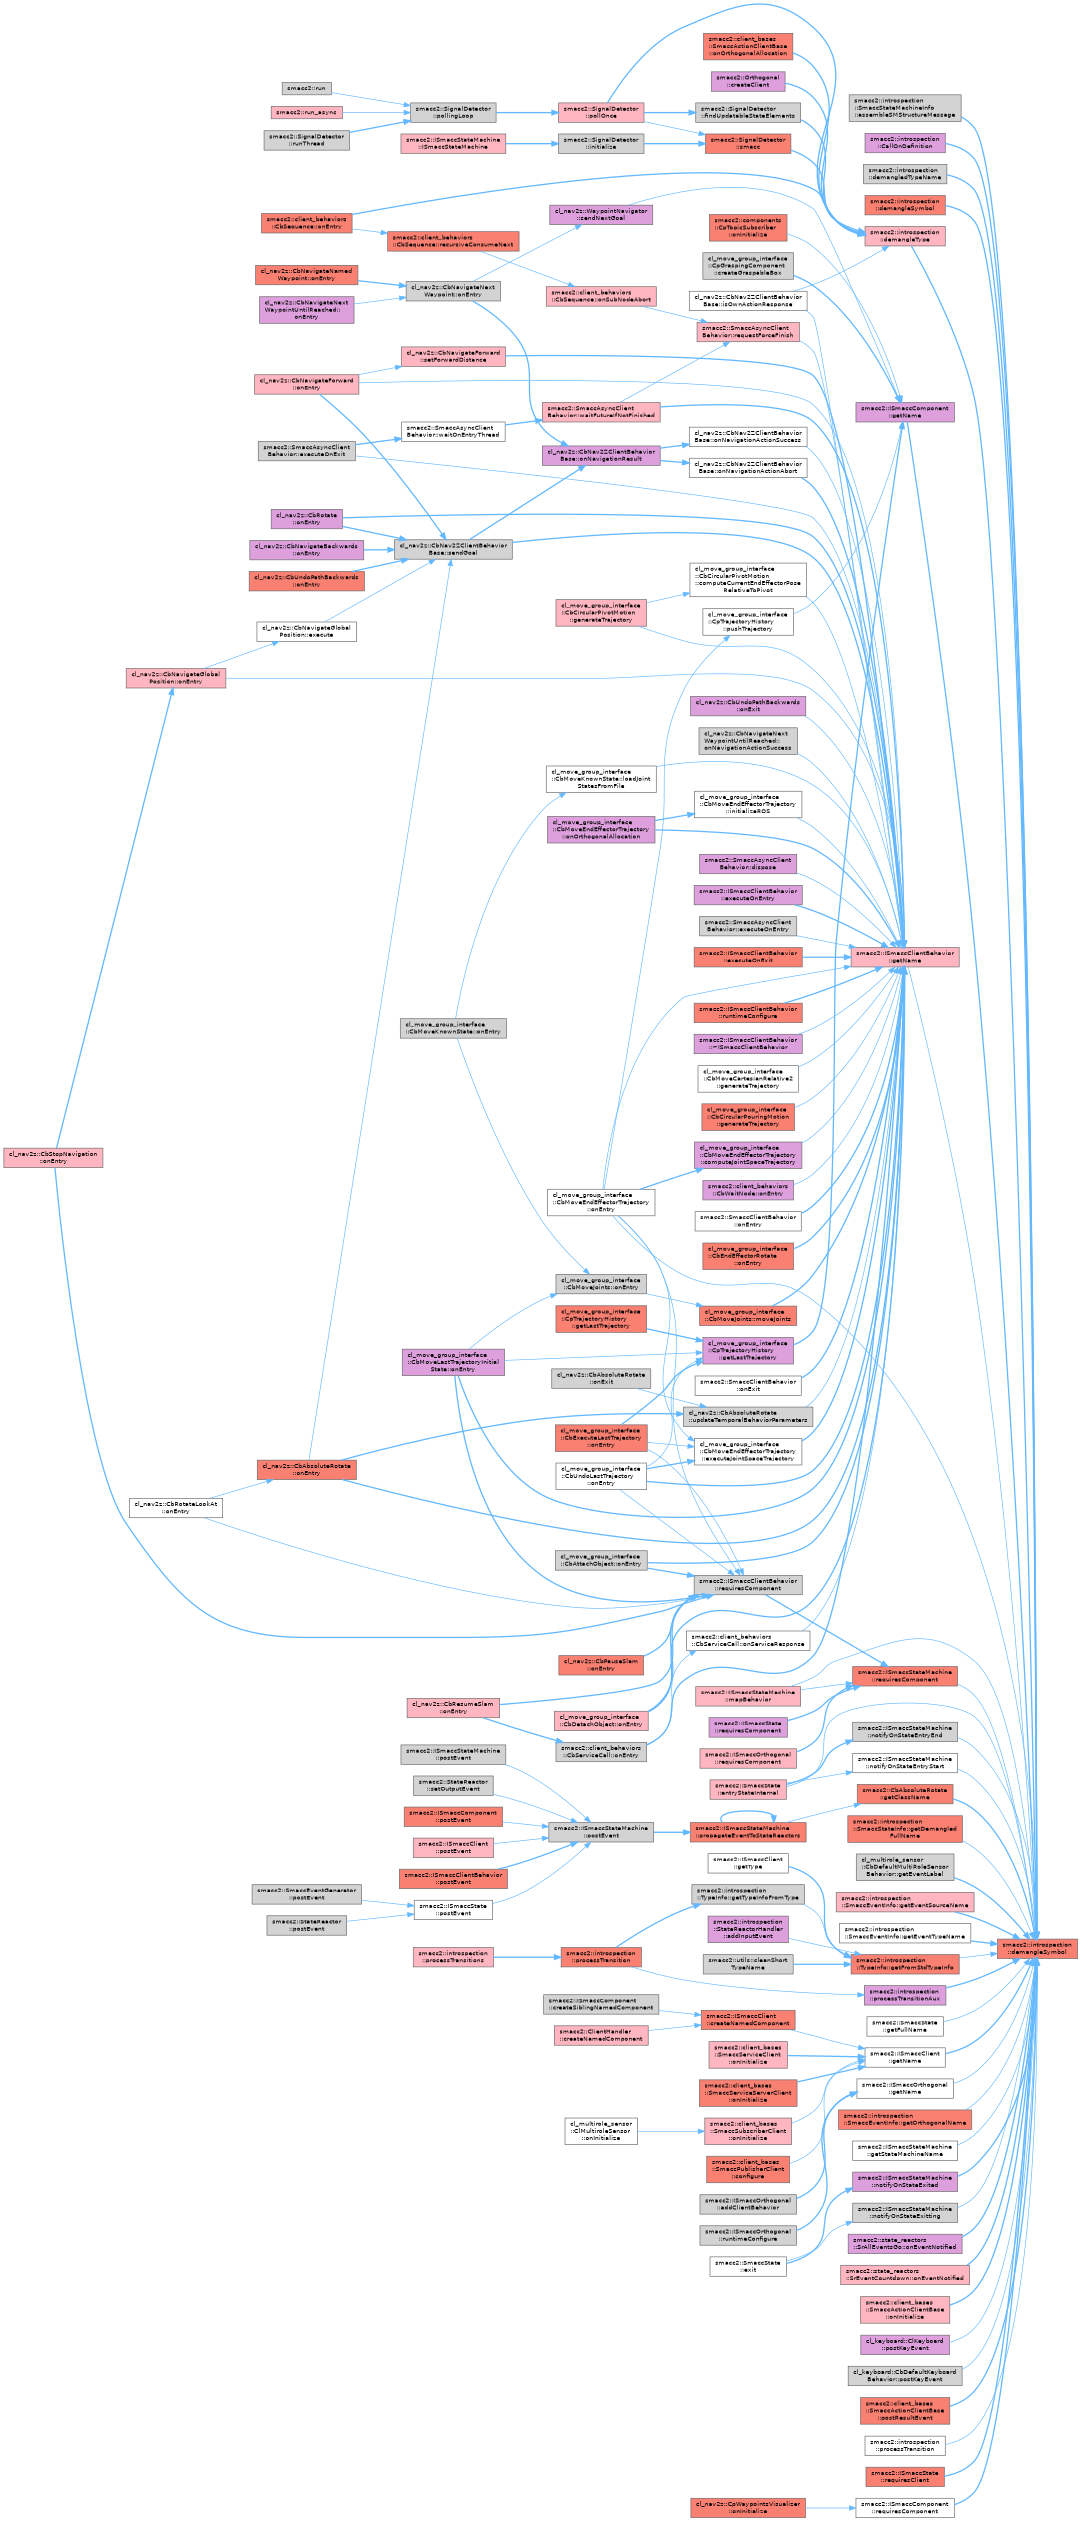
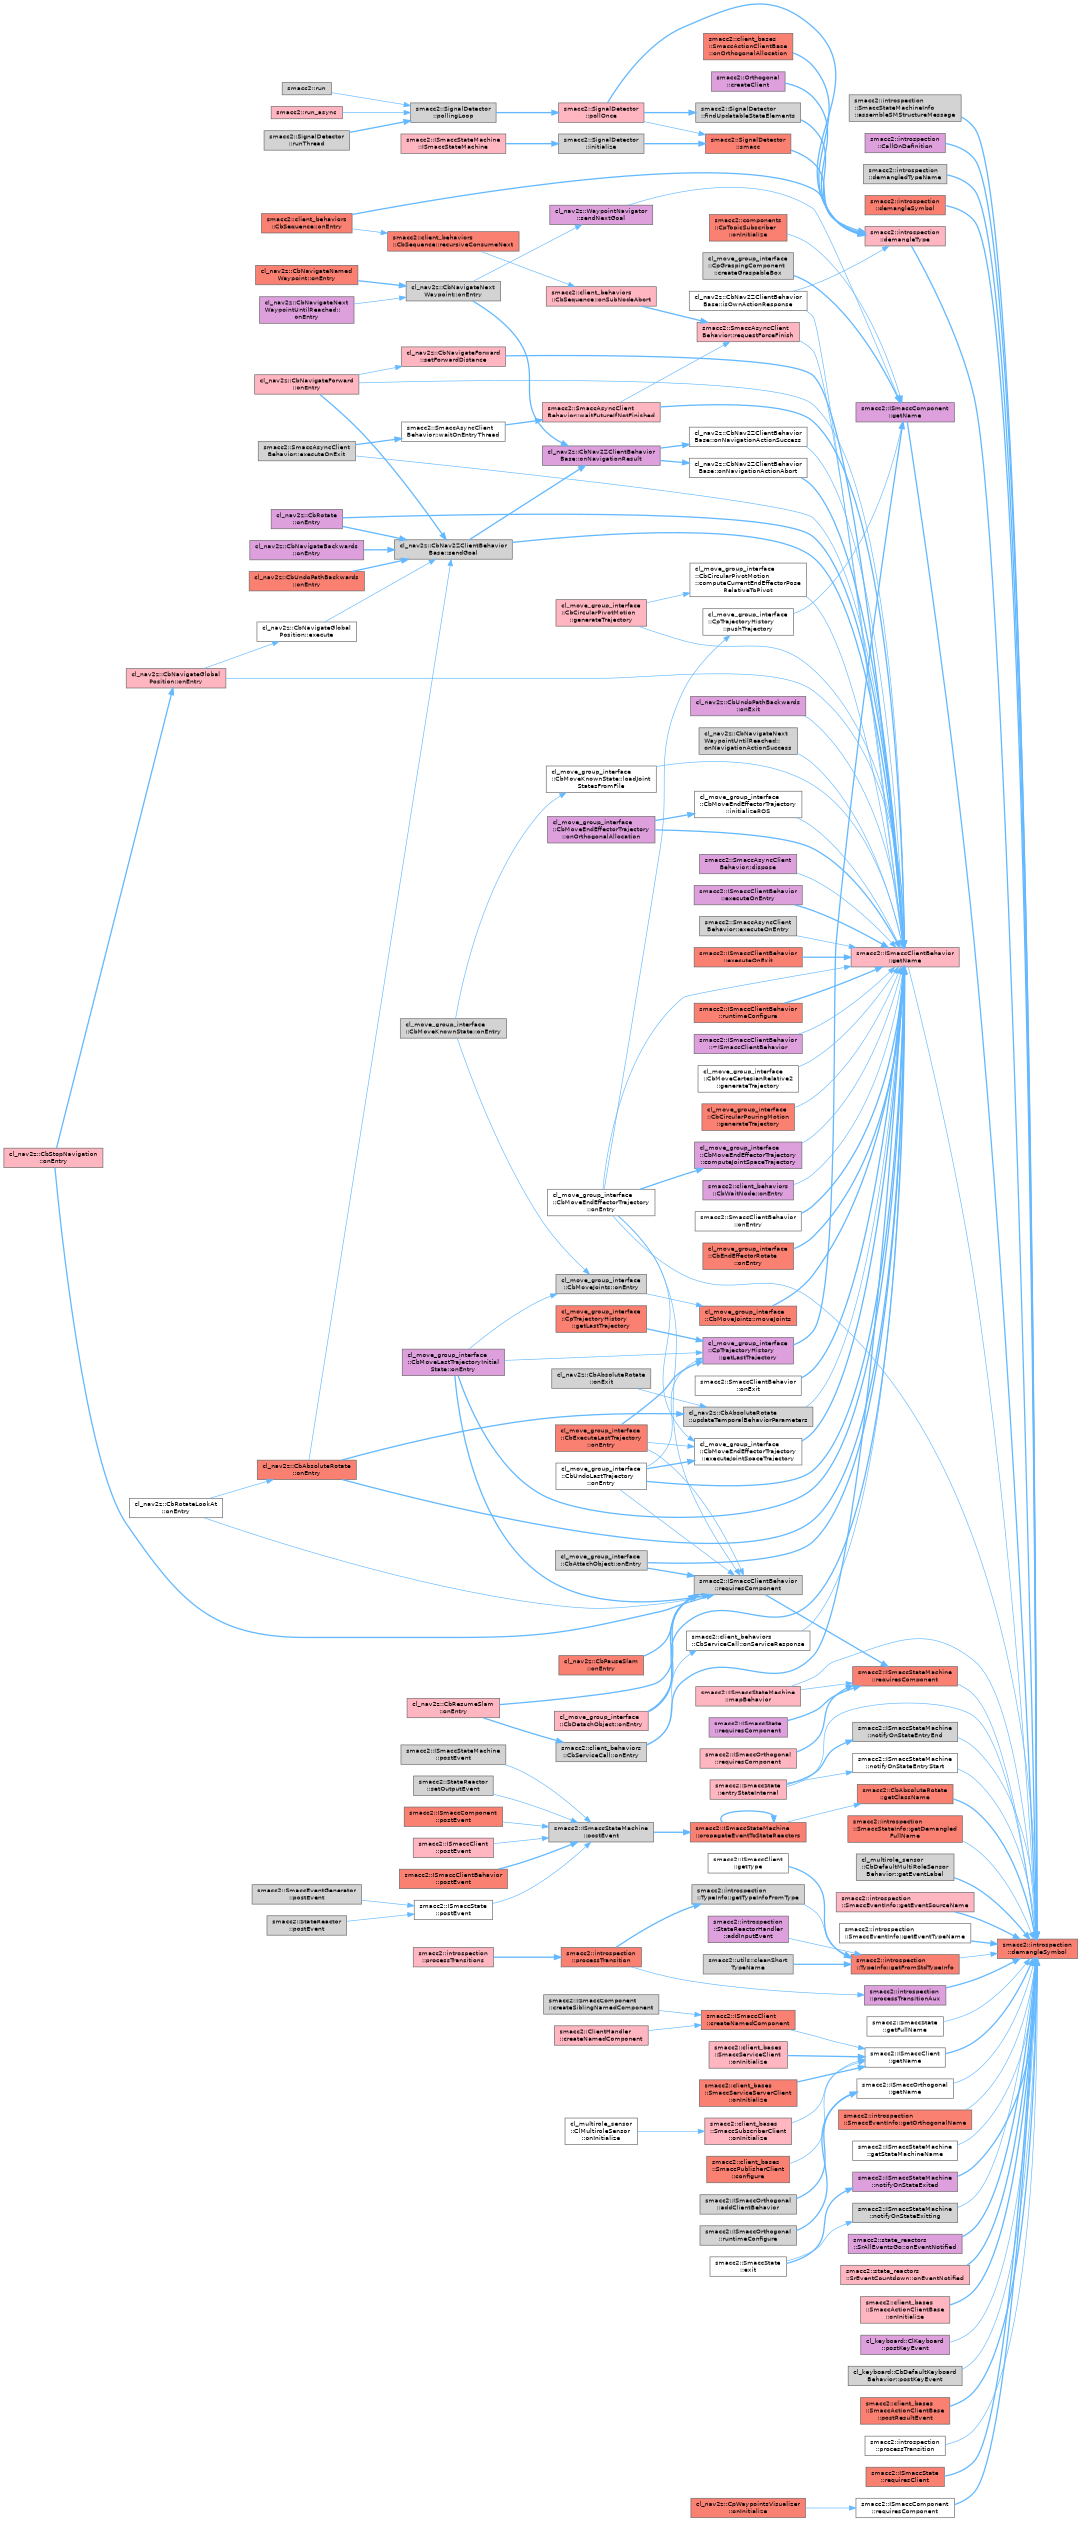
(671, 313) -> (671, 313)
